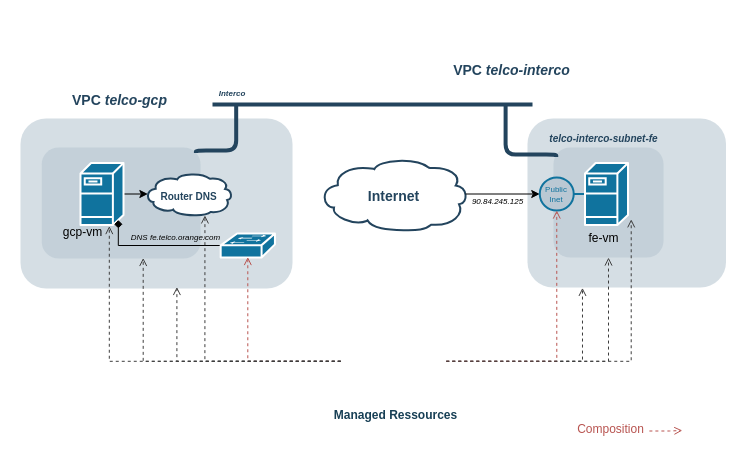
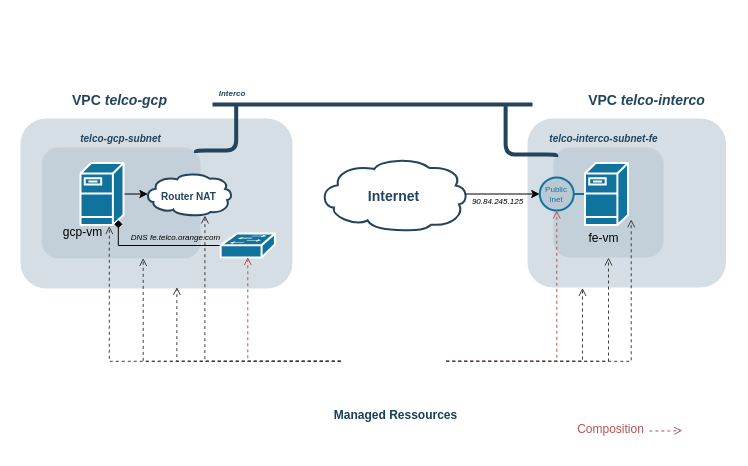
(511, 70) -> (646, 100)
none -> (121, 138)
(189, 195) -> (189, 195)
